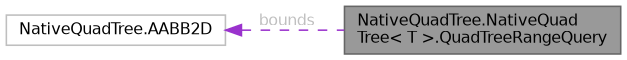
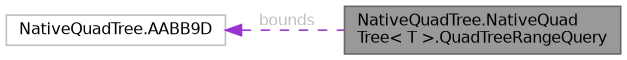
(116, 30) -> (116, 30)
